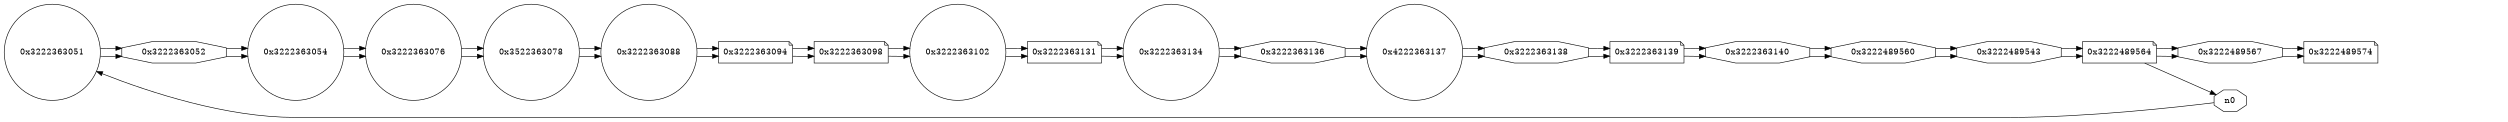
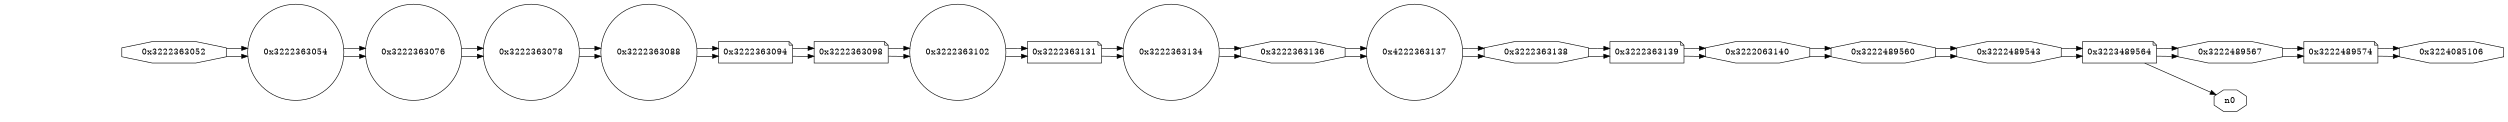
(52, 52) -> none
(531, 52) -> (531, 52)
(1758, 52) -> (1758, 52)
(2120, 52) -> (2120, 52)
none -> (2451, 52)
